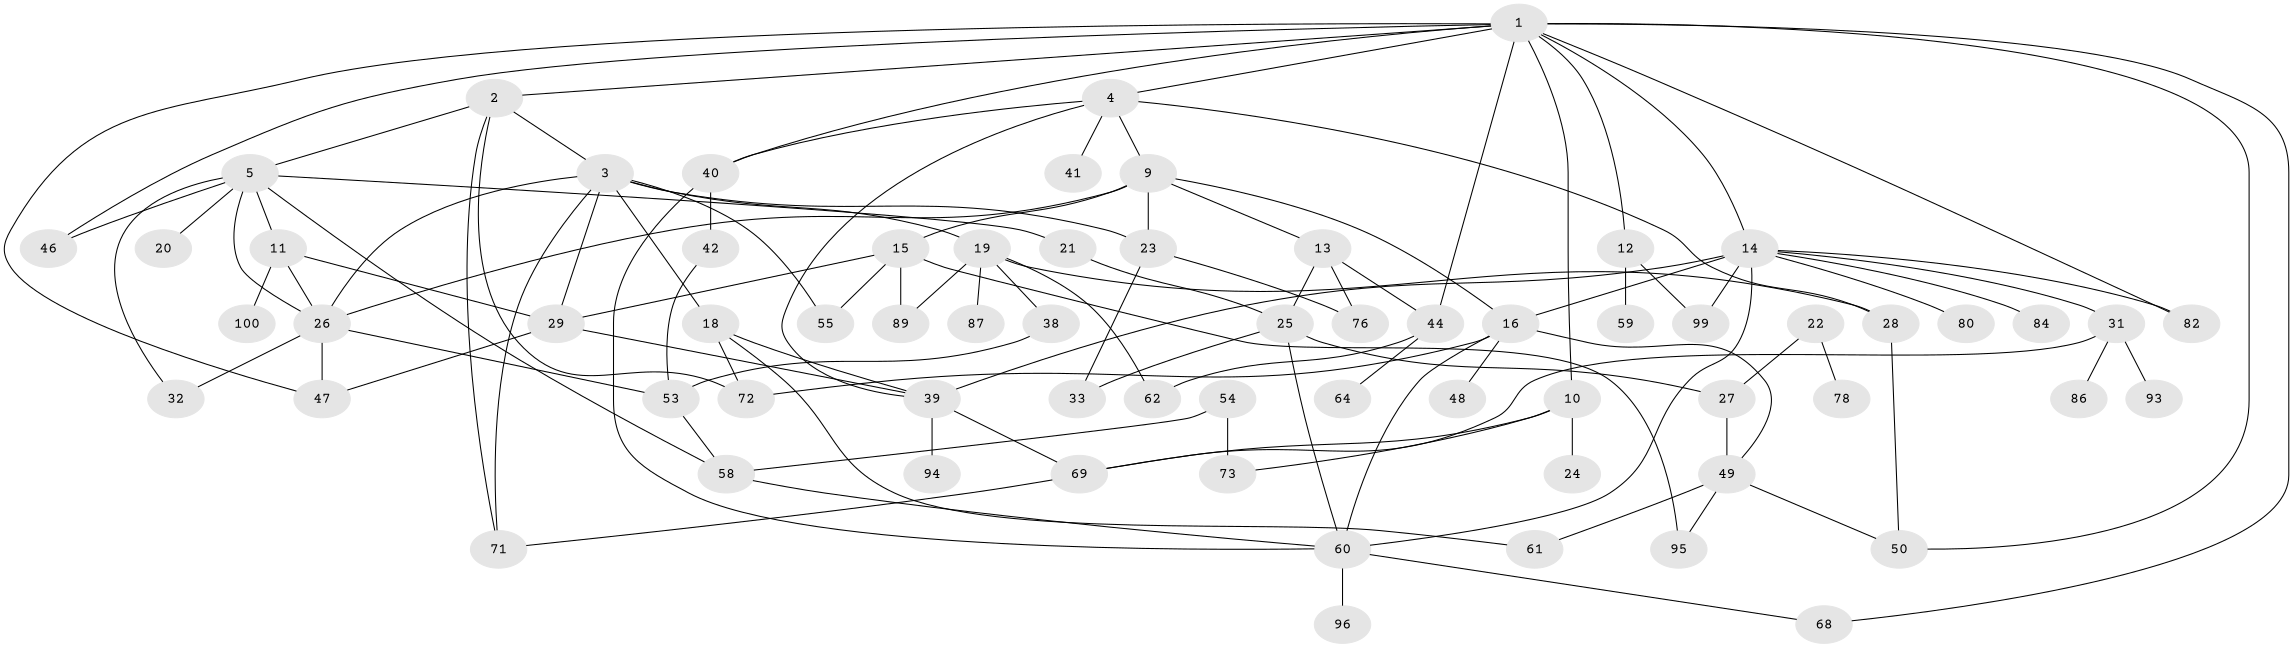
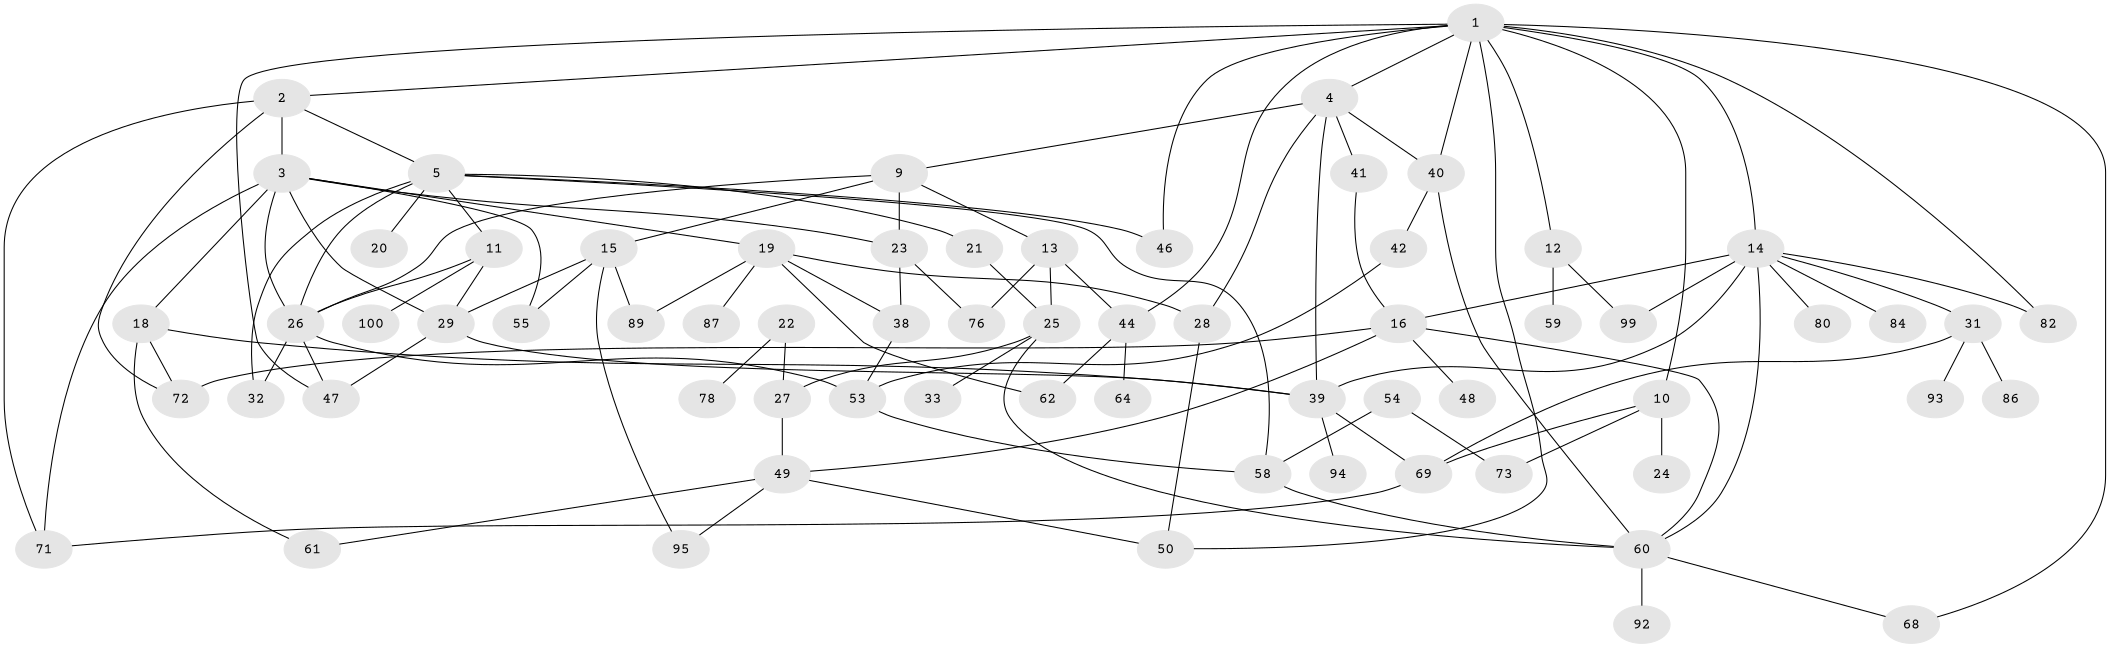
(1343, 223) -> (1357, 253)
(1114, 321) -> (900, 286)
(1343, 625) -> (1642, 625)
